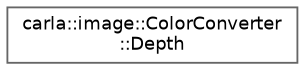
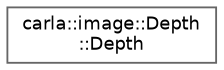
(152, 35) -> (112, 35)
